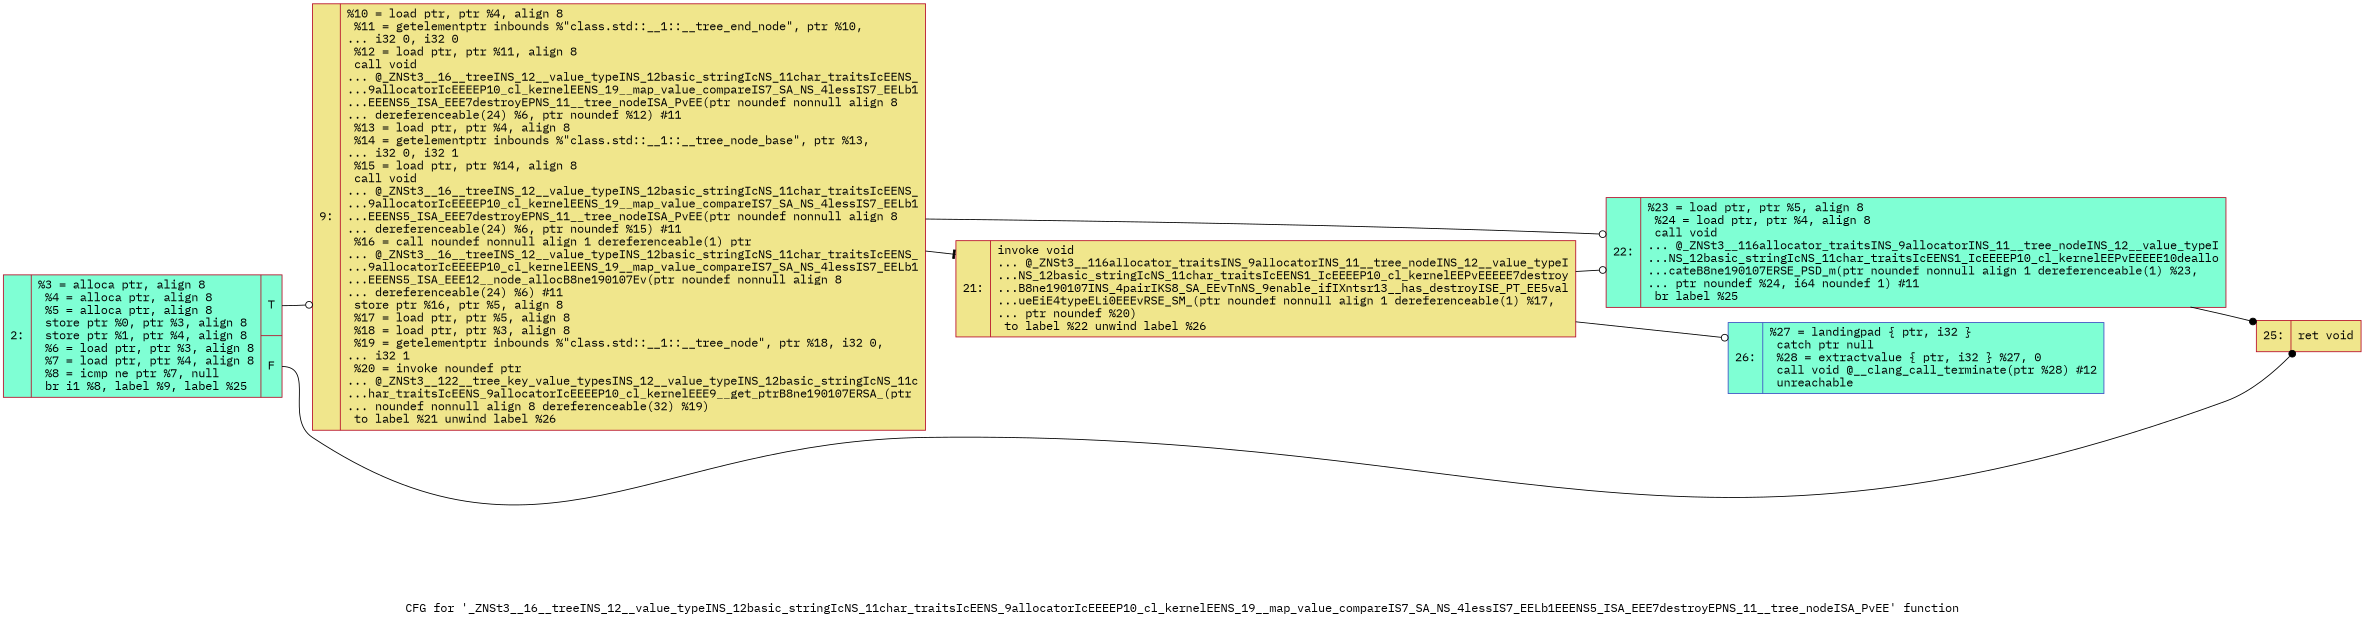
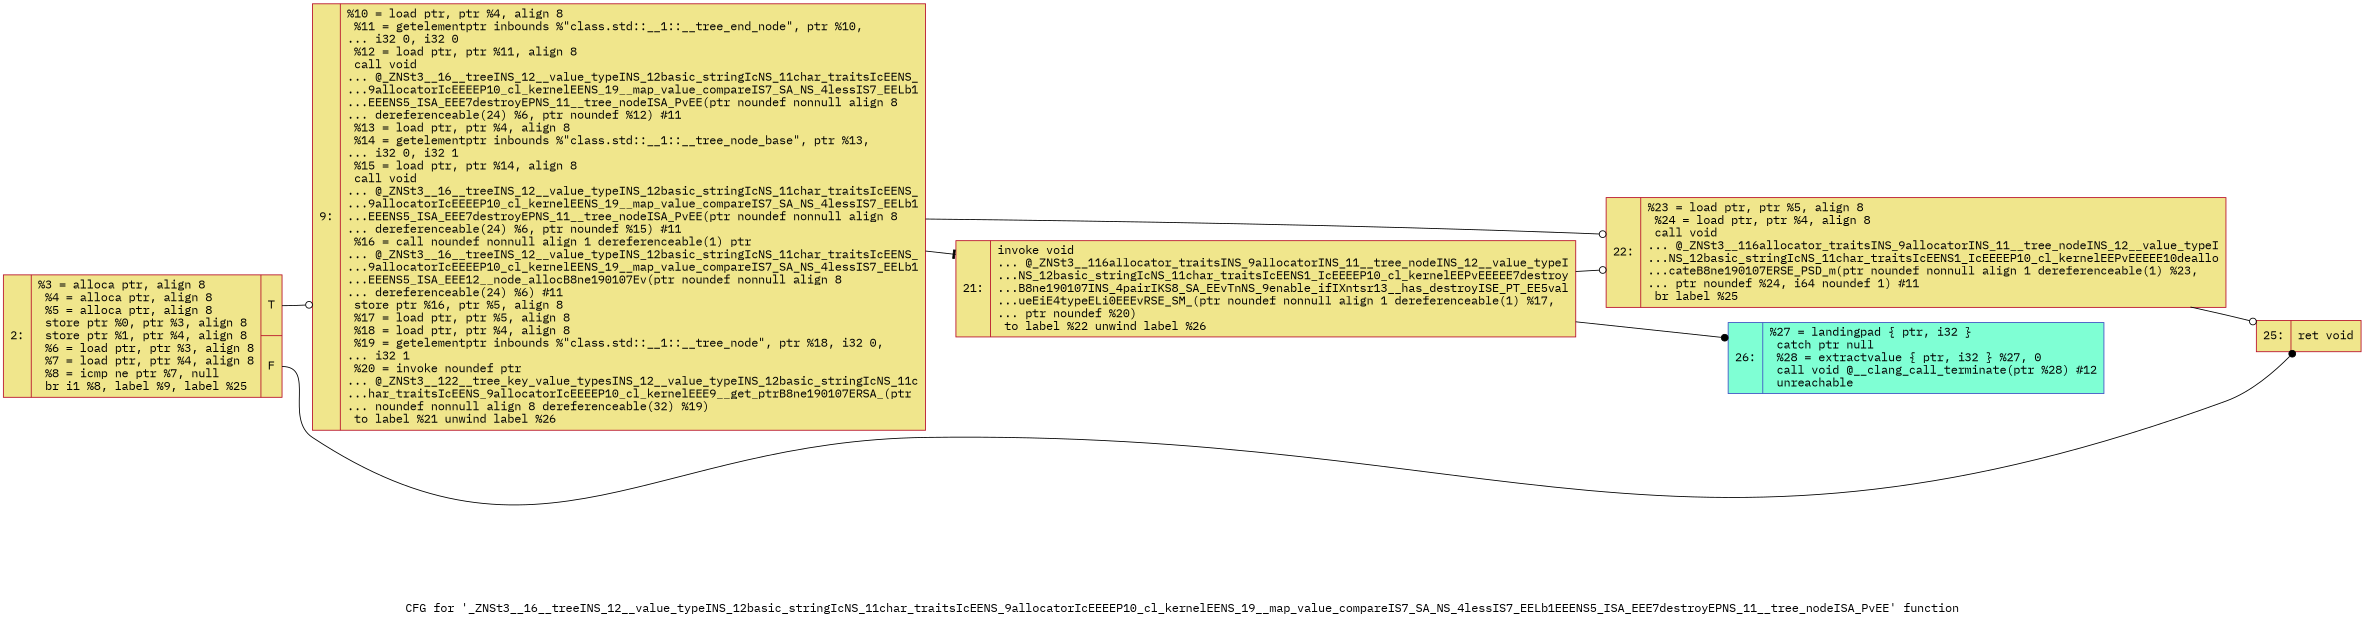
(1916, 252) -> (1916, 252)
(2220, 314) -> (2220, 314)
(1649, 330) -> (1649, 330)
(459, 331) -> (459, 331)
(143, 336) -> (143, 336)
